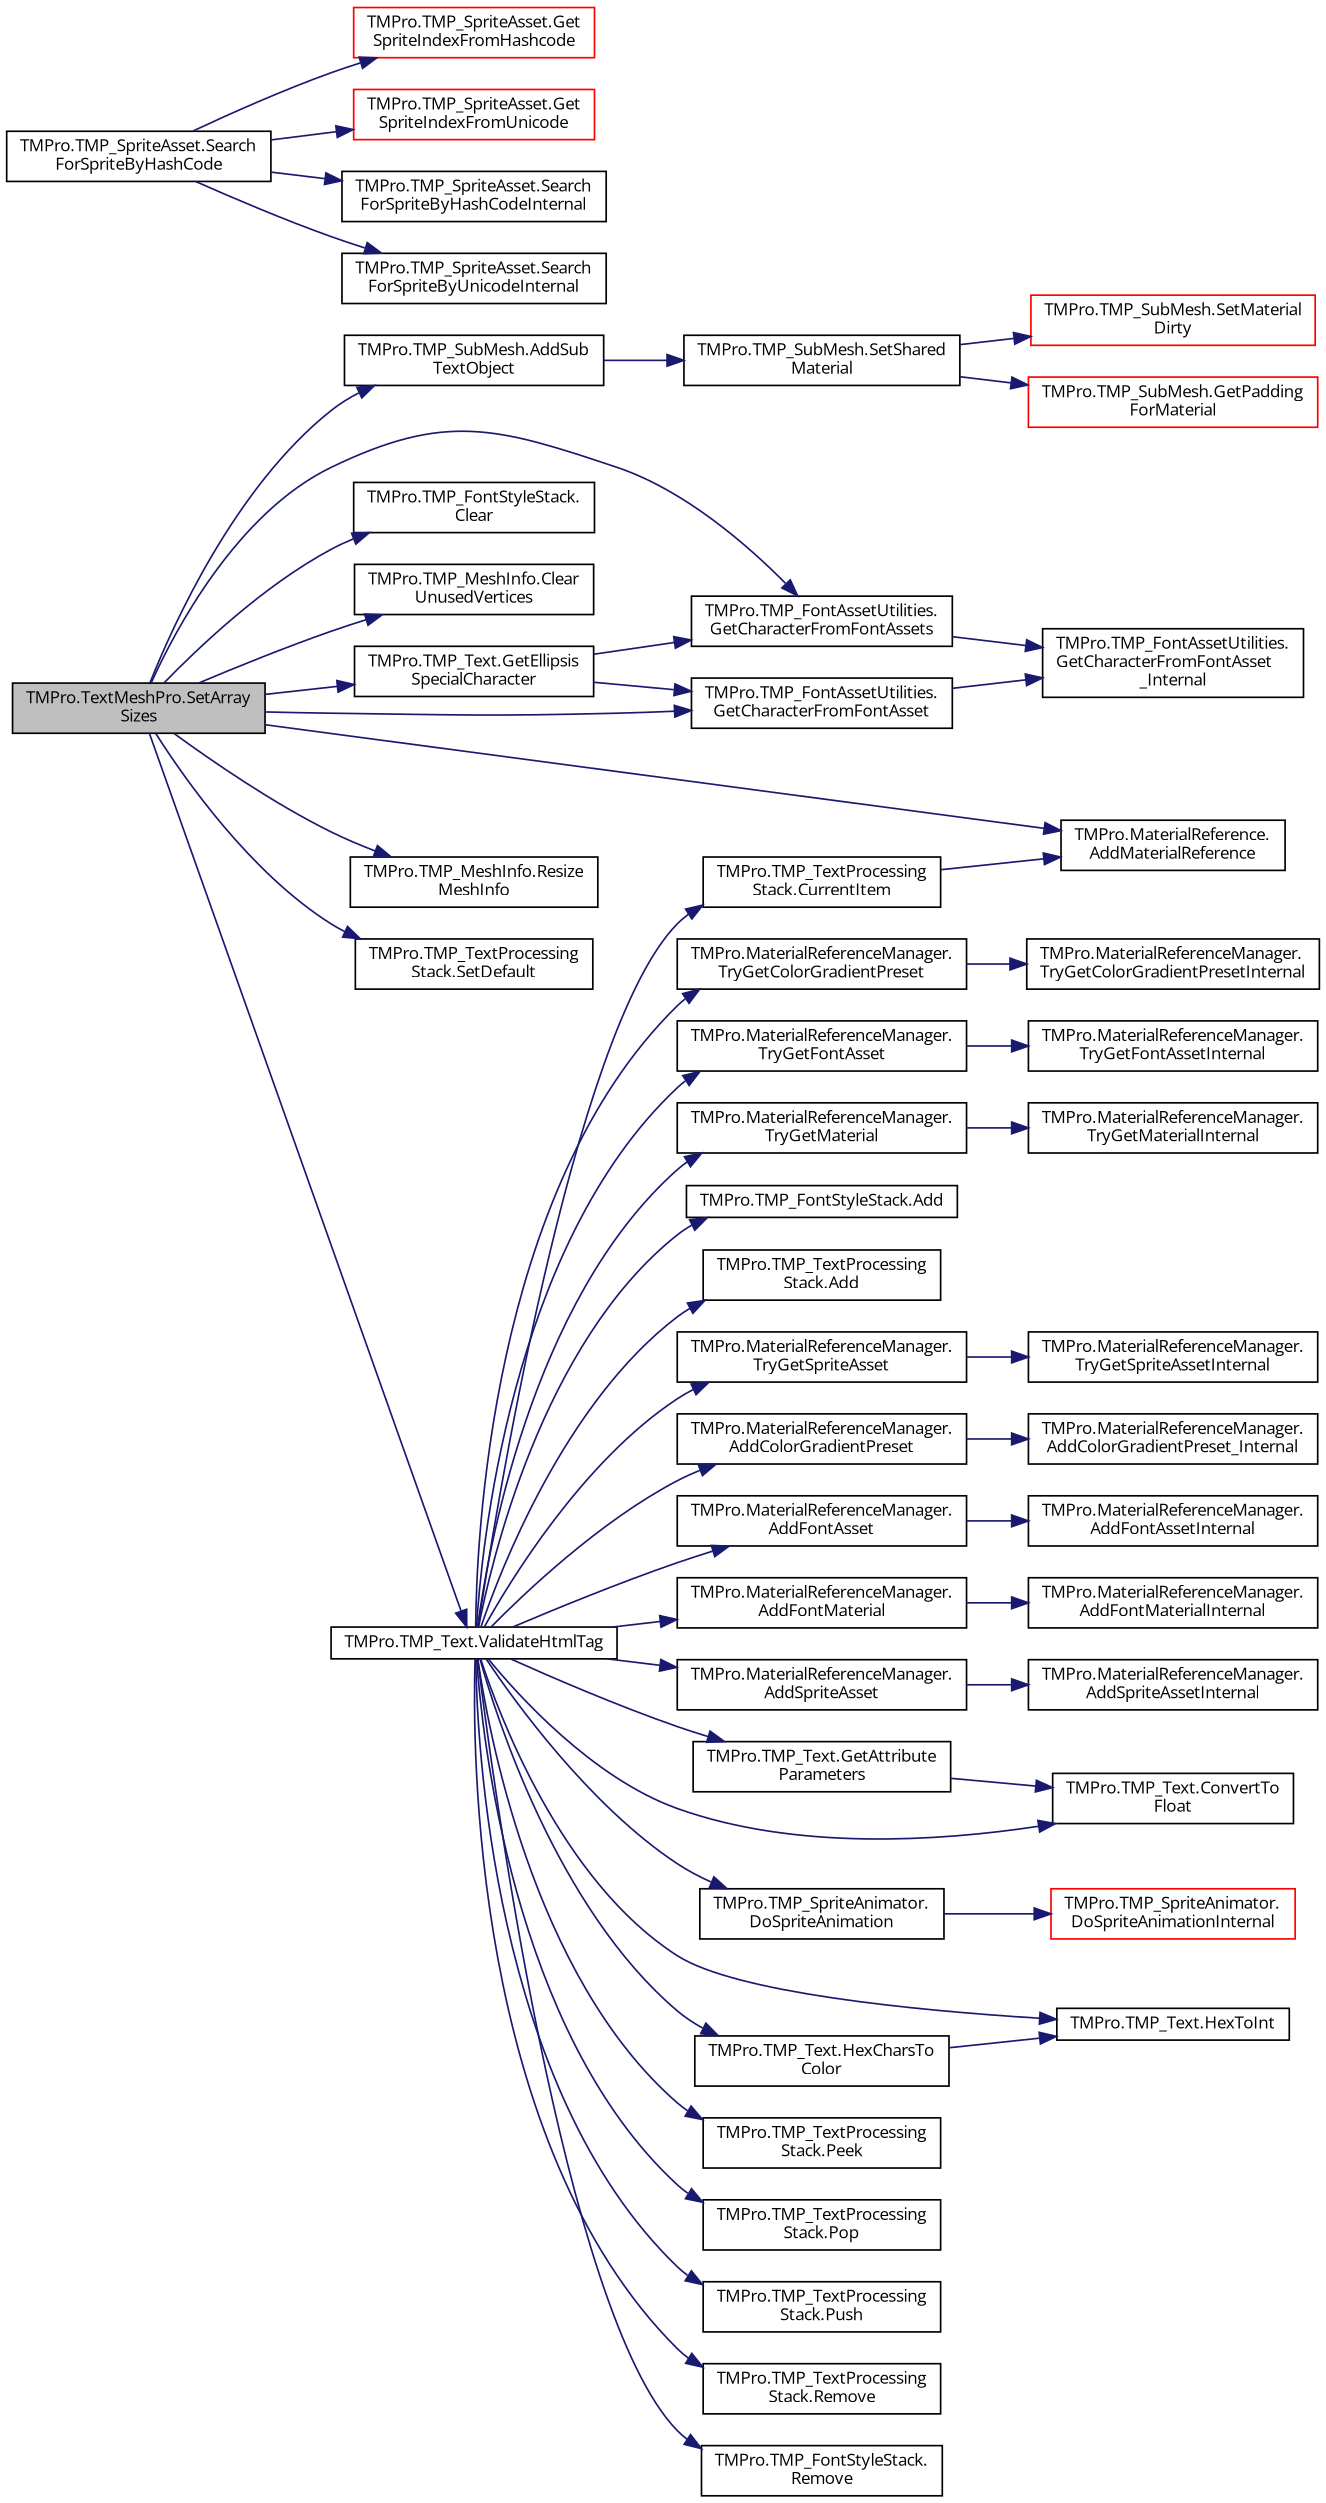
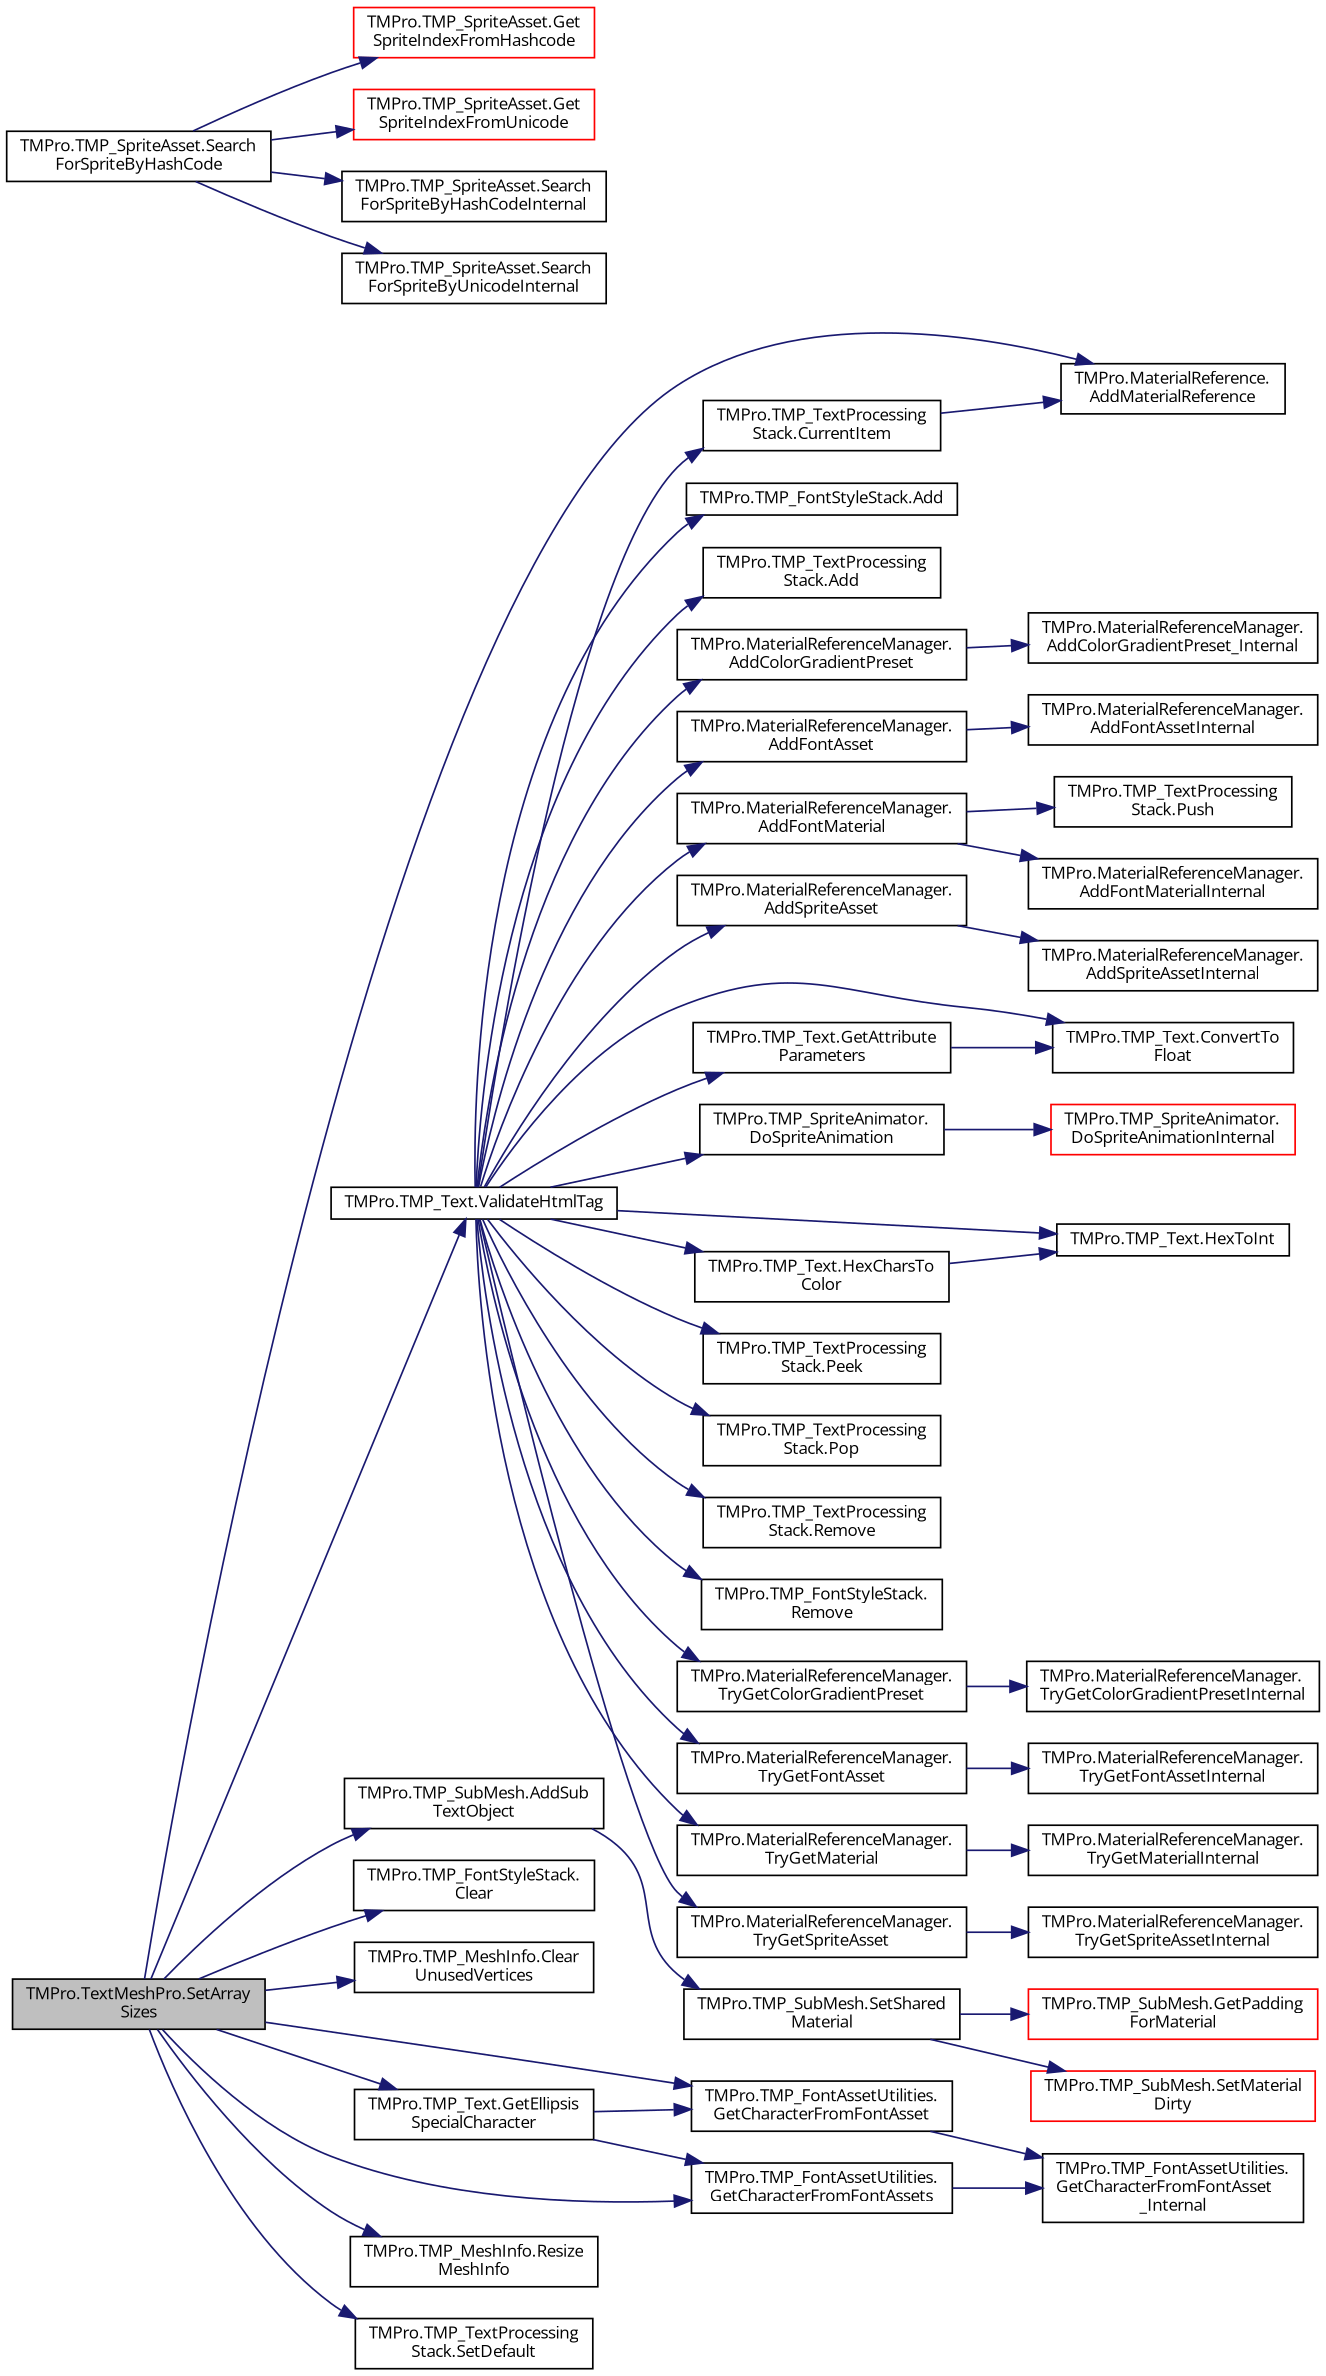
(507, 1924) -> (1002, 810)
